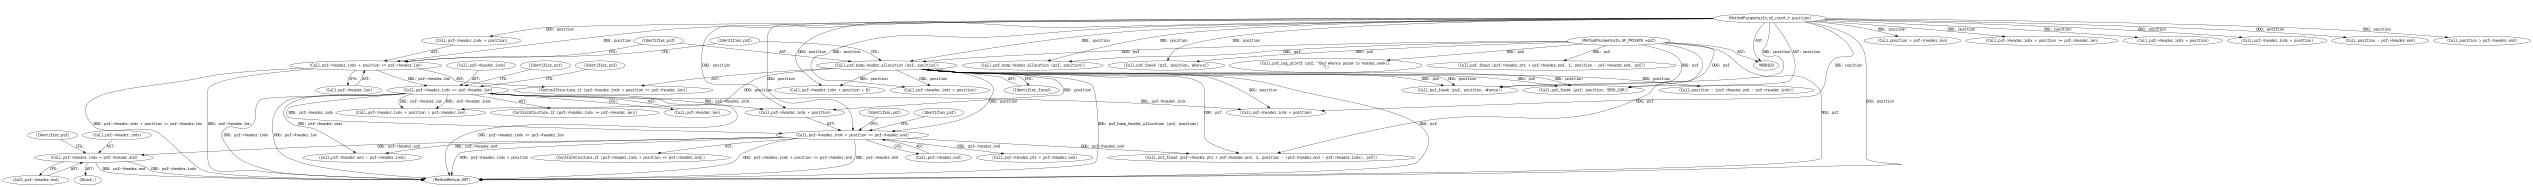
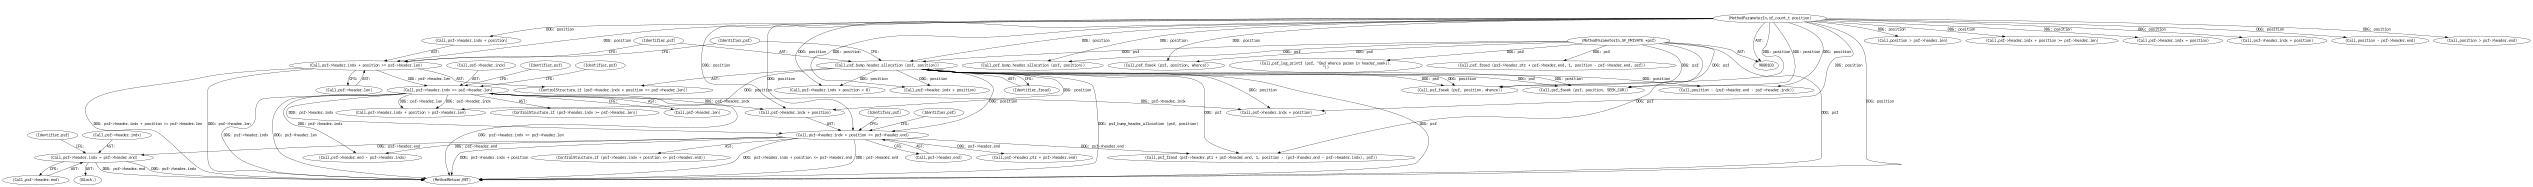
(1806, 52) -> (1806, 52)
none -> (1821, 56)
